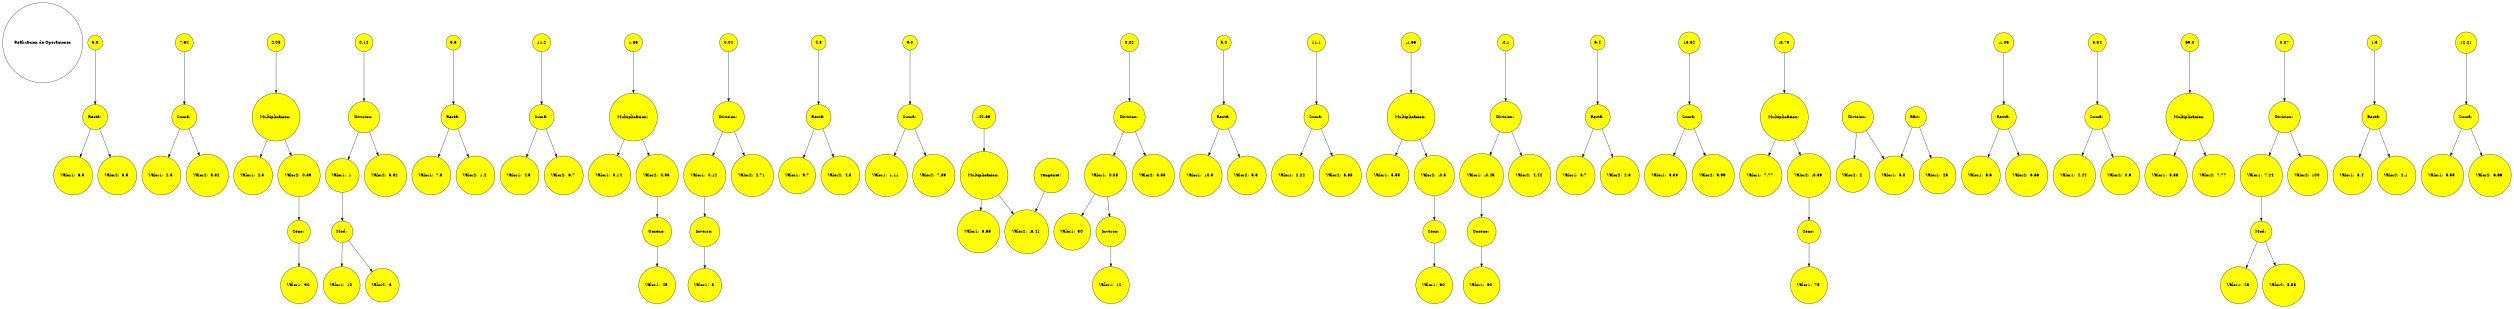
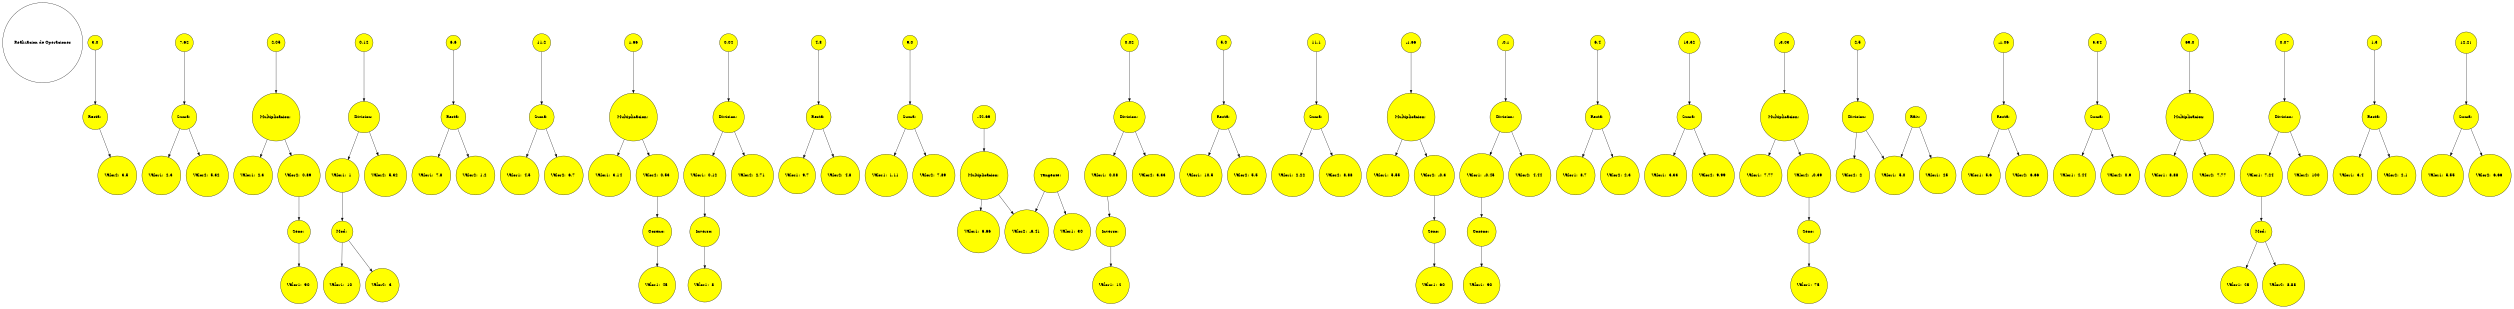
(1784, 43) -> (1784, 43)
none -> (1858, 43)
(73, 175) -> none
(1089, 203) -> (1061, 202)
